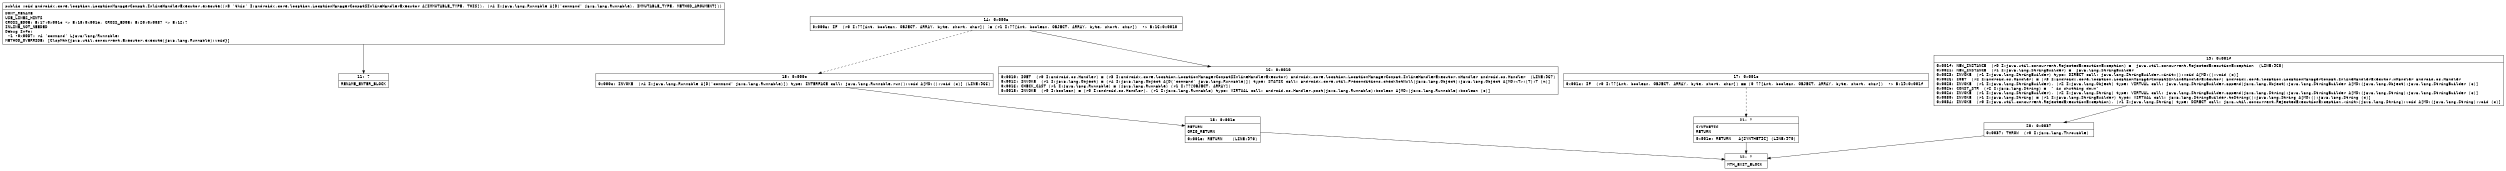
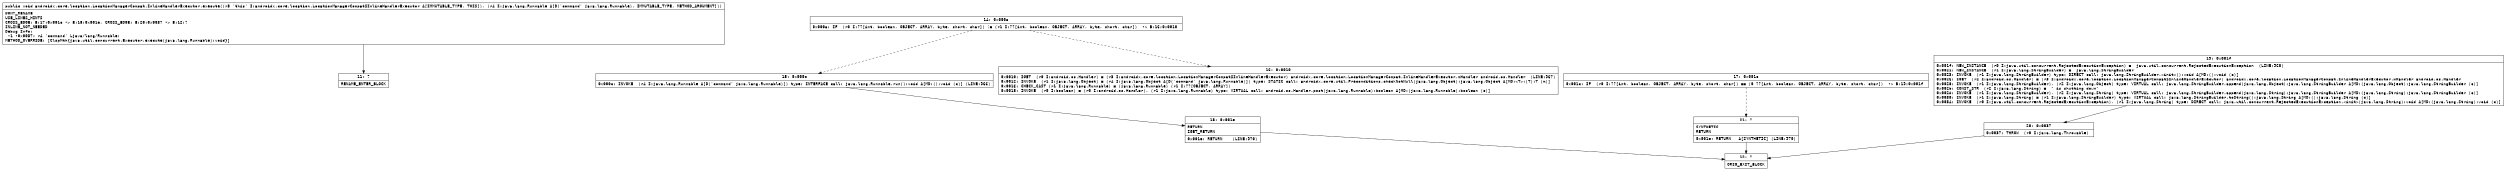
(1119, 48) -> (1119, 48)
(1201, 132) -> (1201, 132)
(1745, 164) -> (1746, 164)
